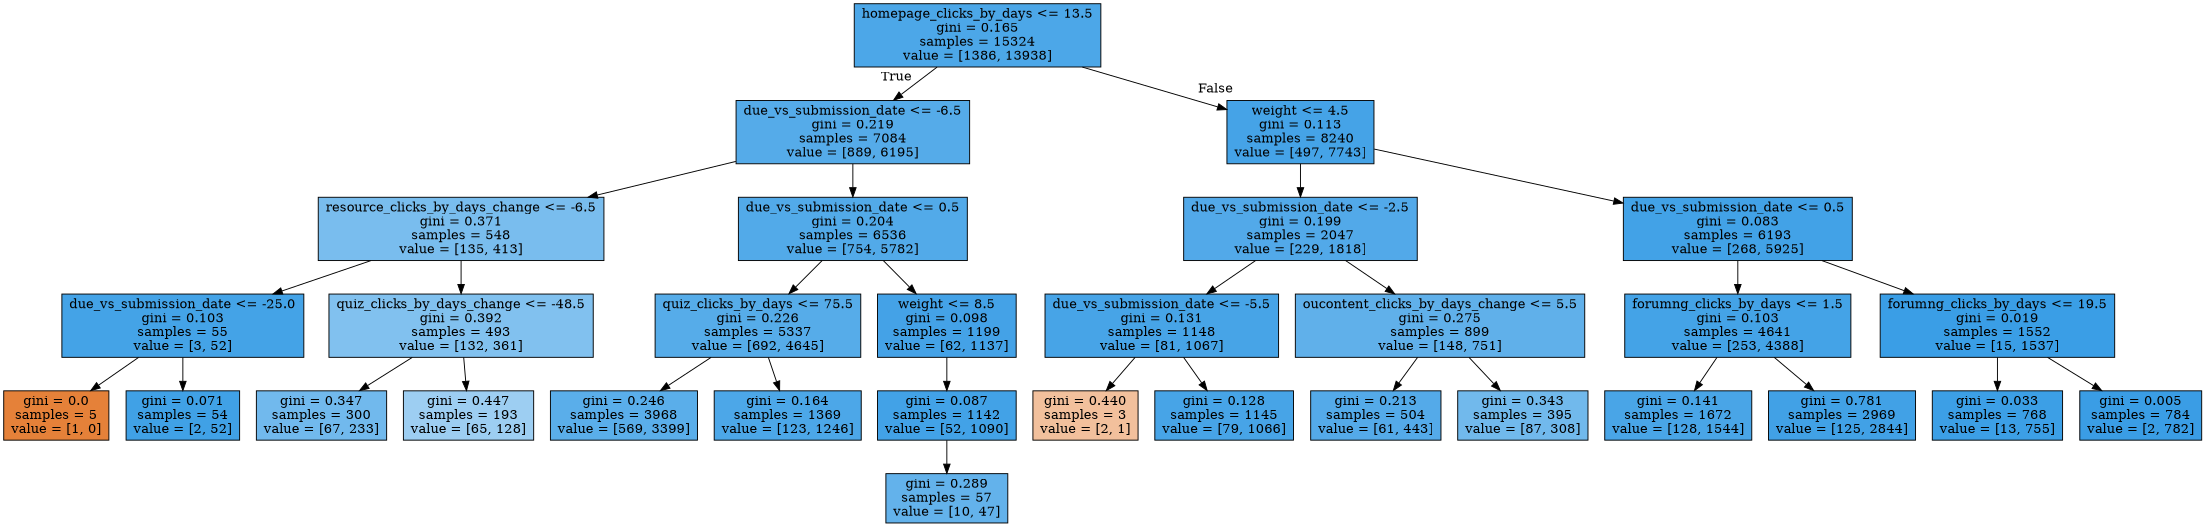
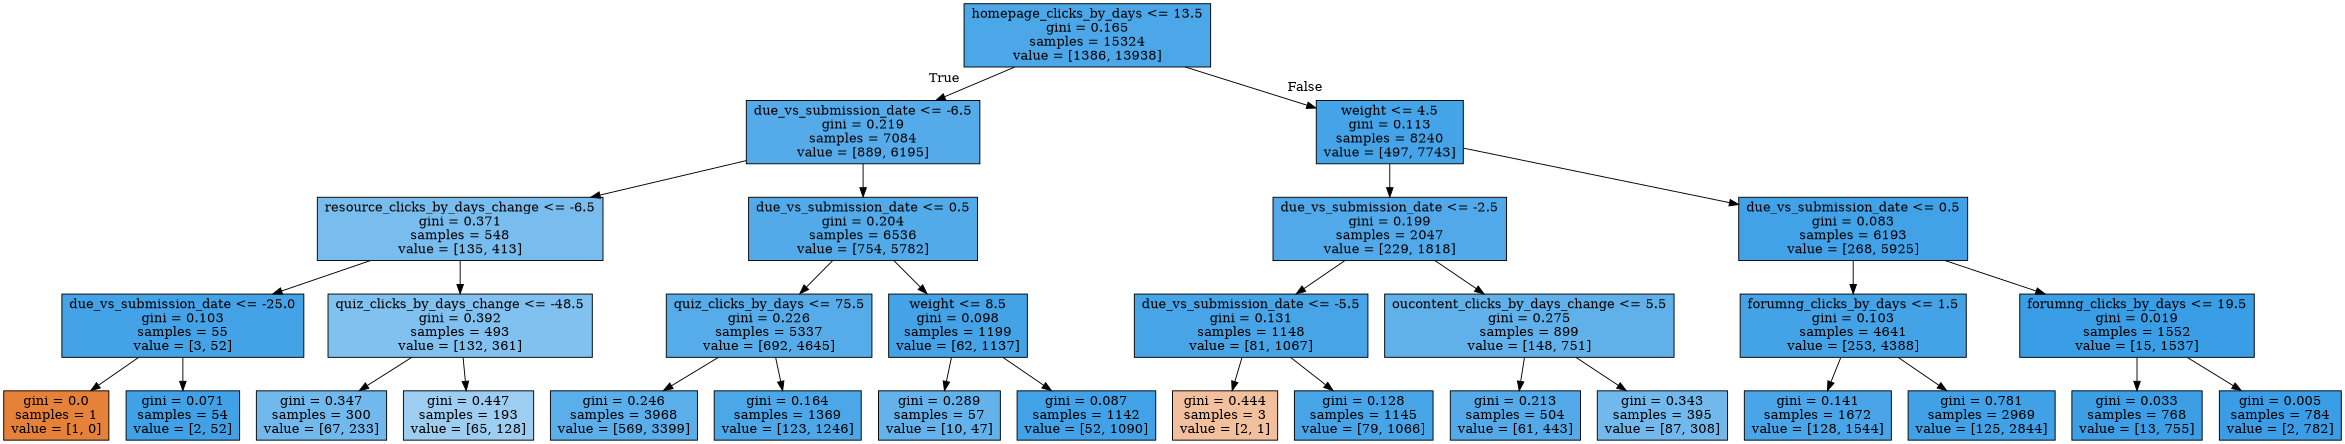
(56, 415) -> (56, 415)
(1085, 415) -> (1225, 415)
(947, 452) -> (949, 369)
